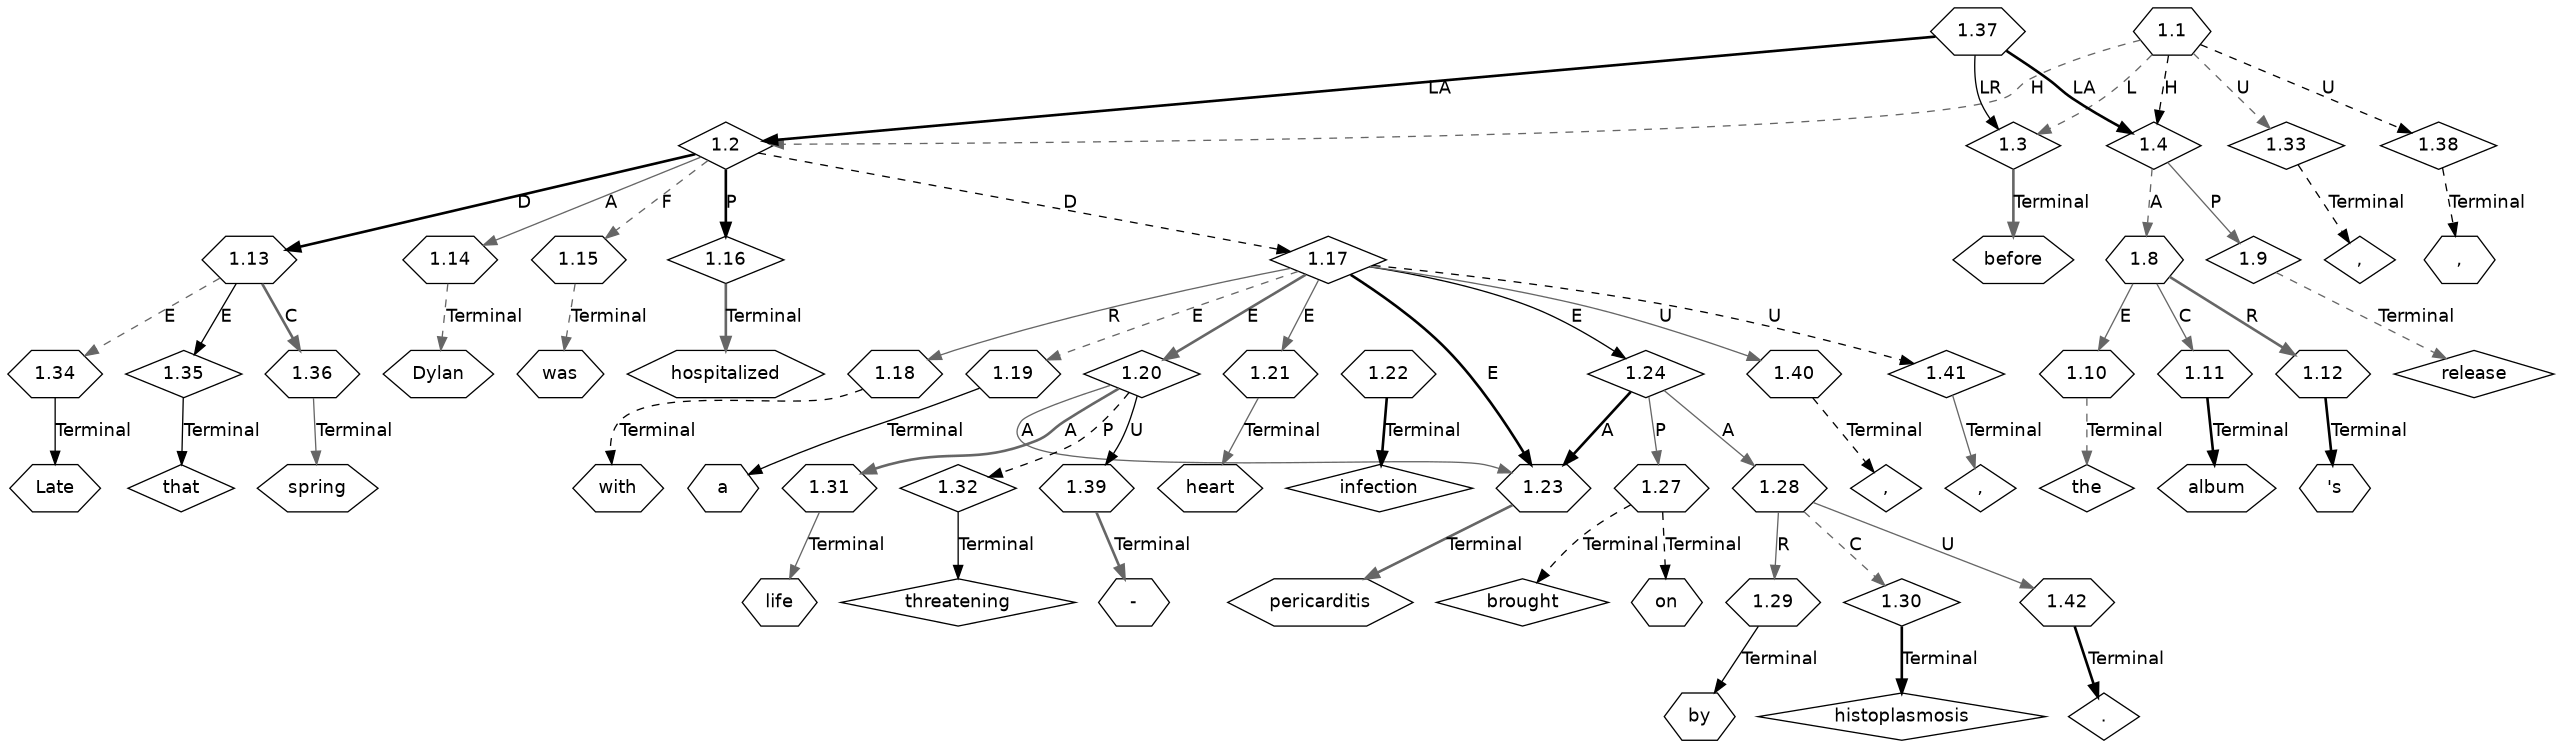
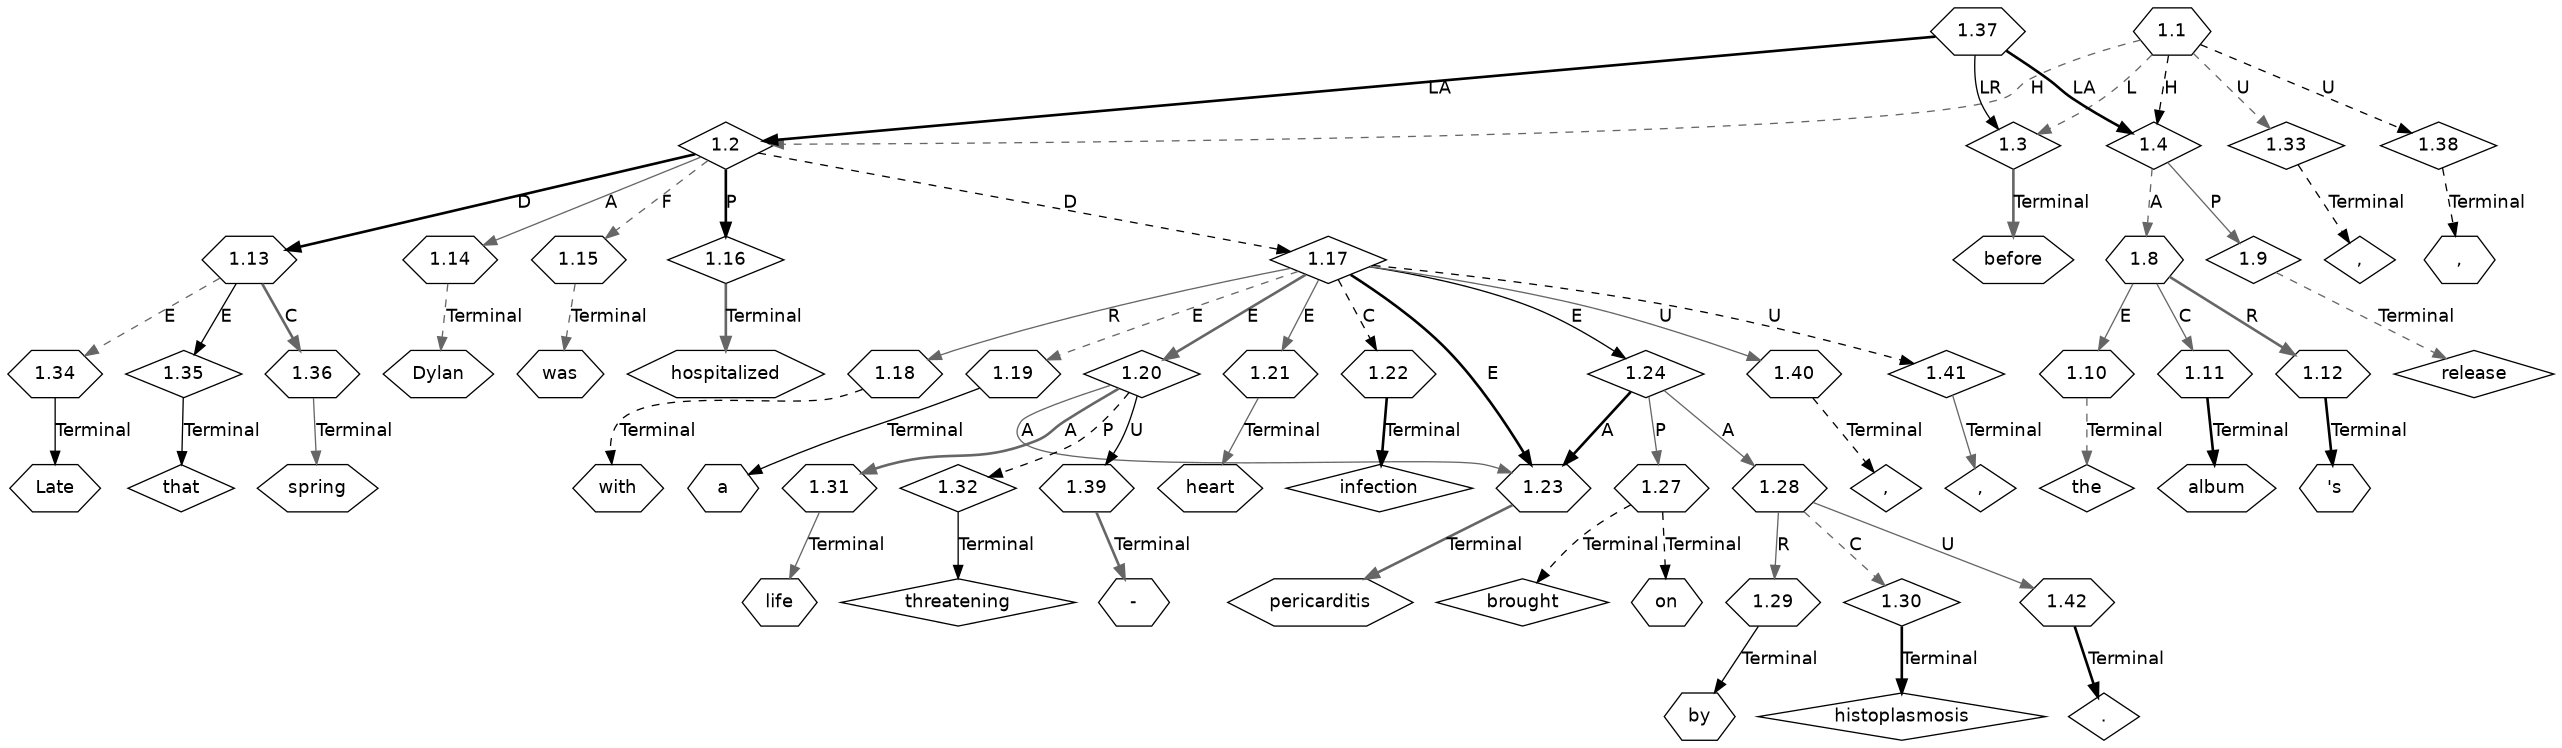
none -> (1354, 309)
